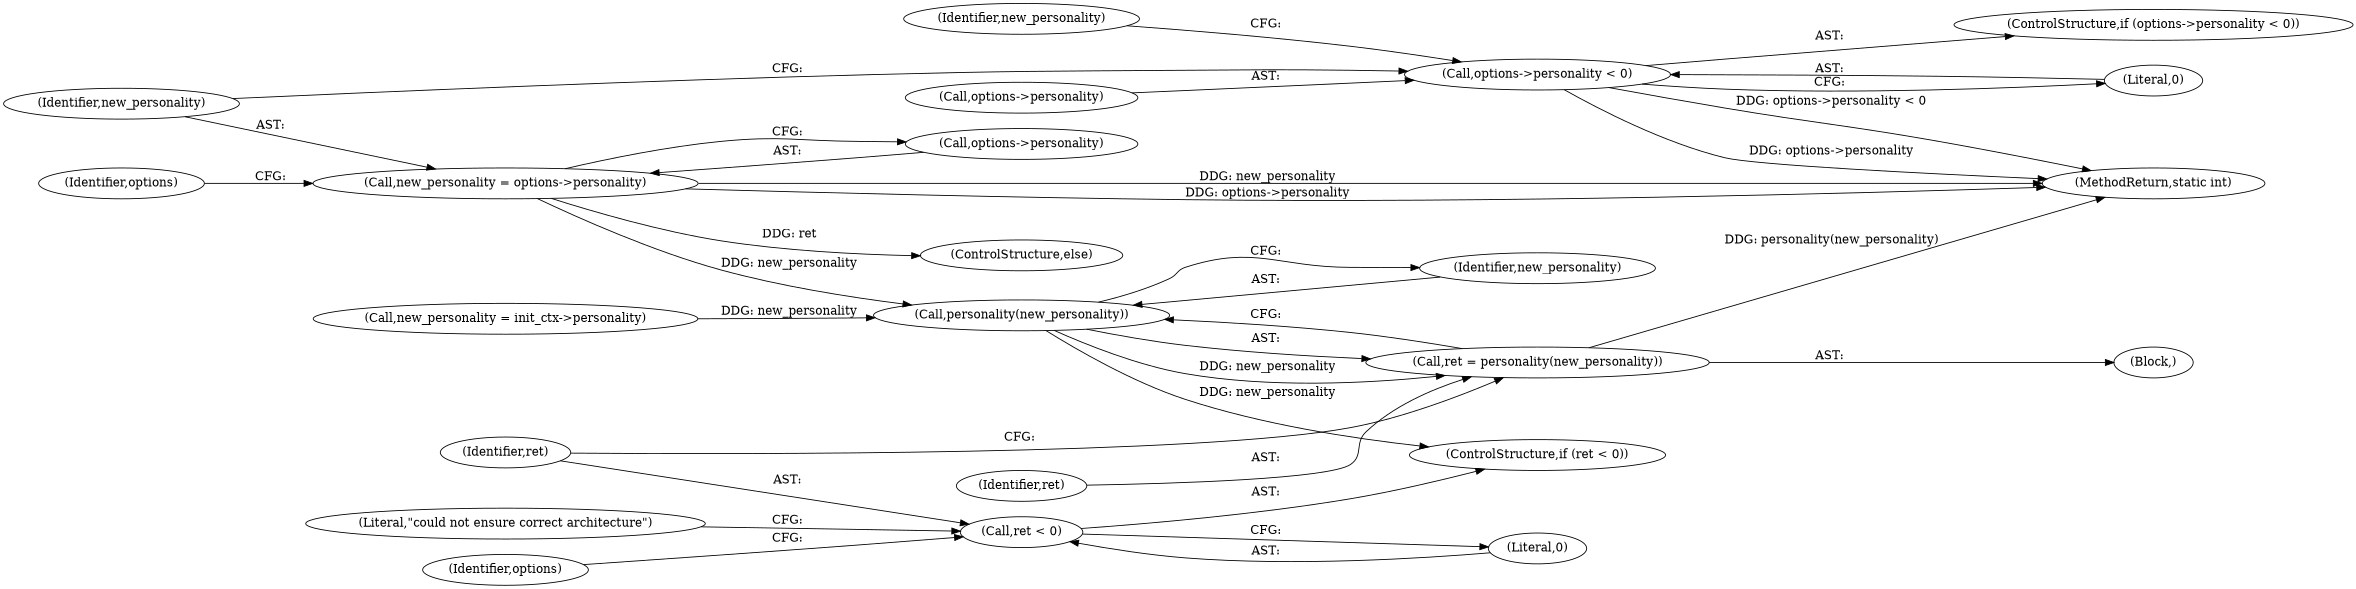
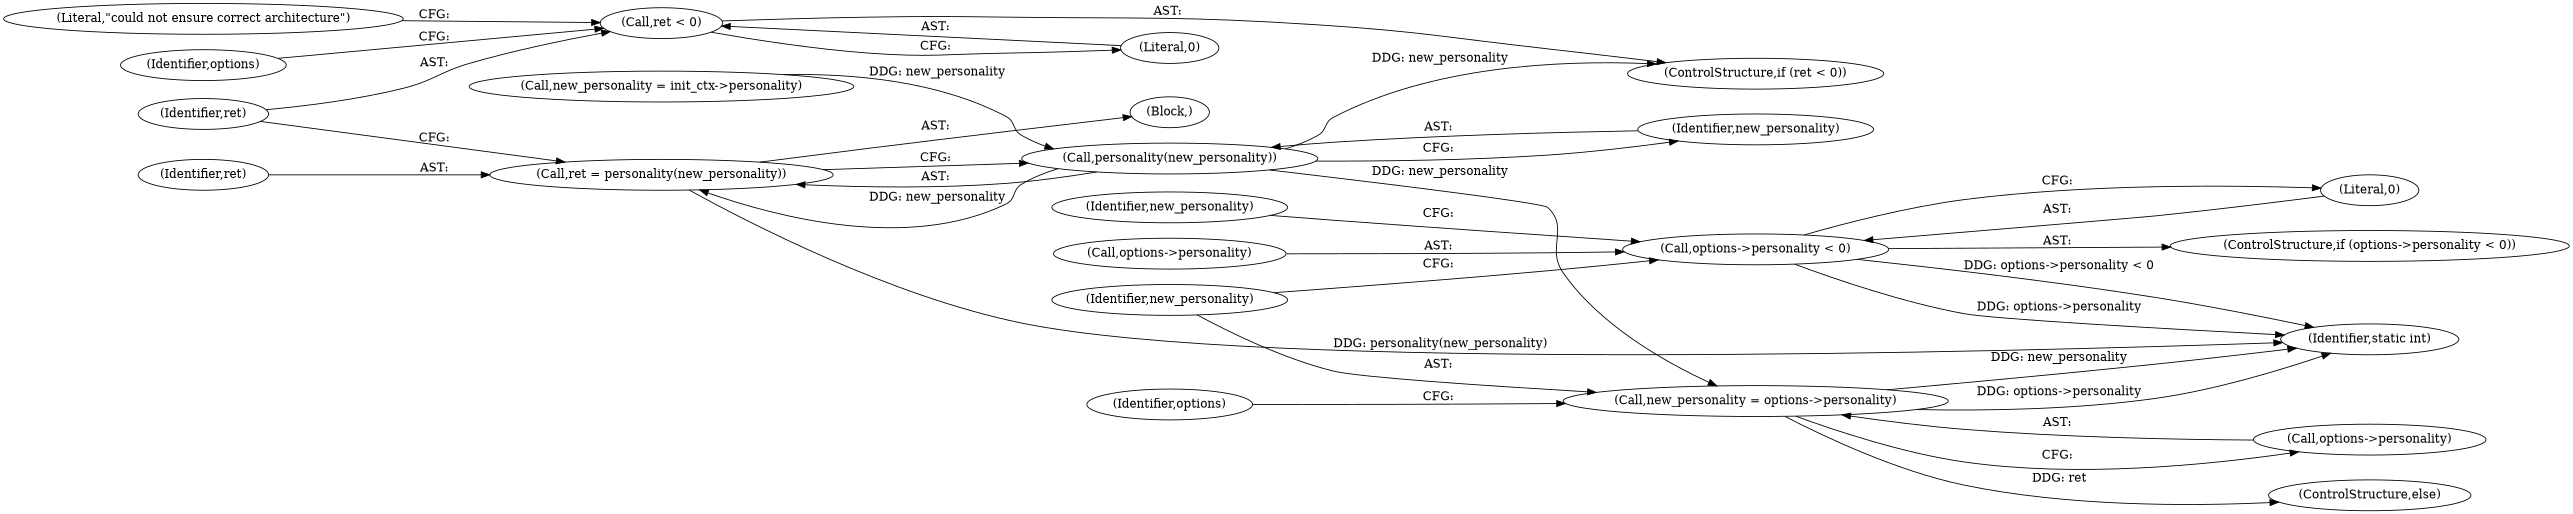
(2154, 183) -> (2370, 339)
(715, 268) -> (1535, 204)
